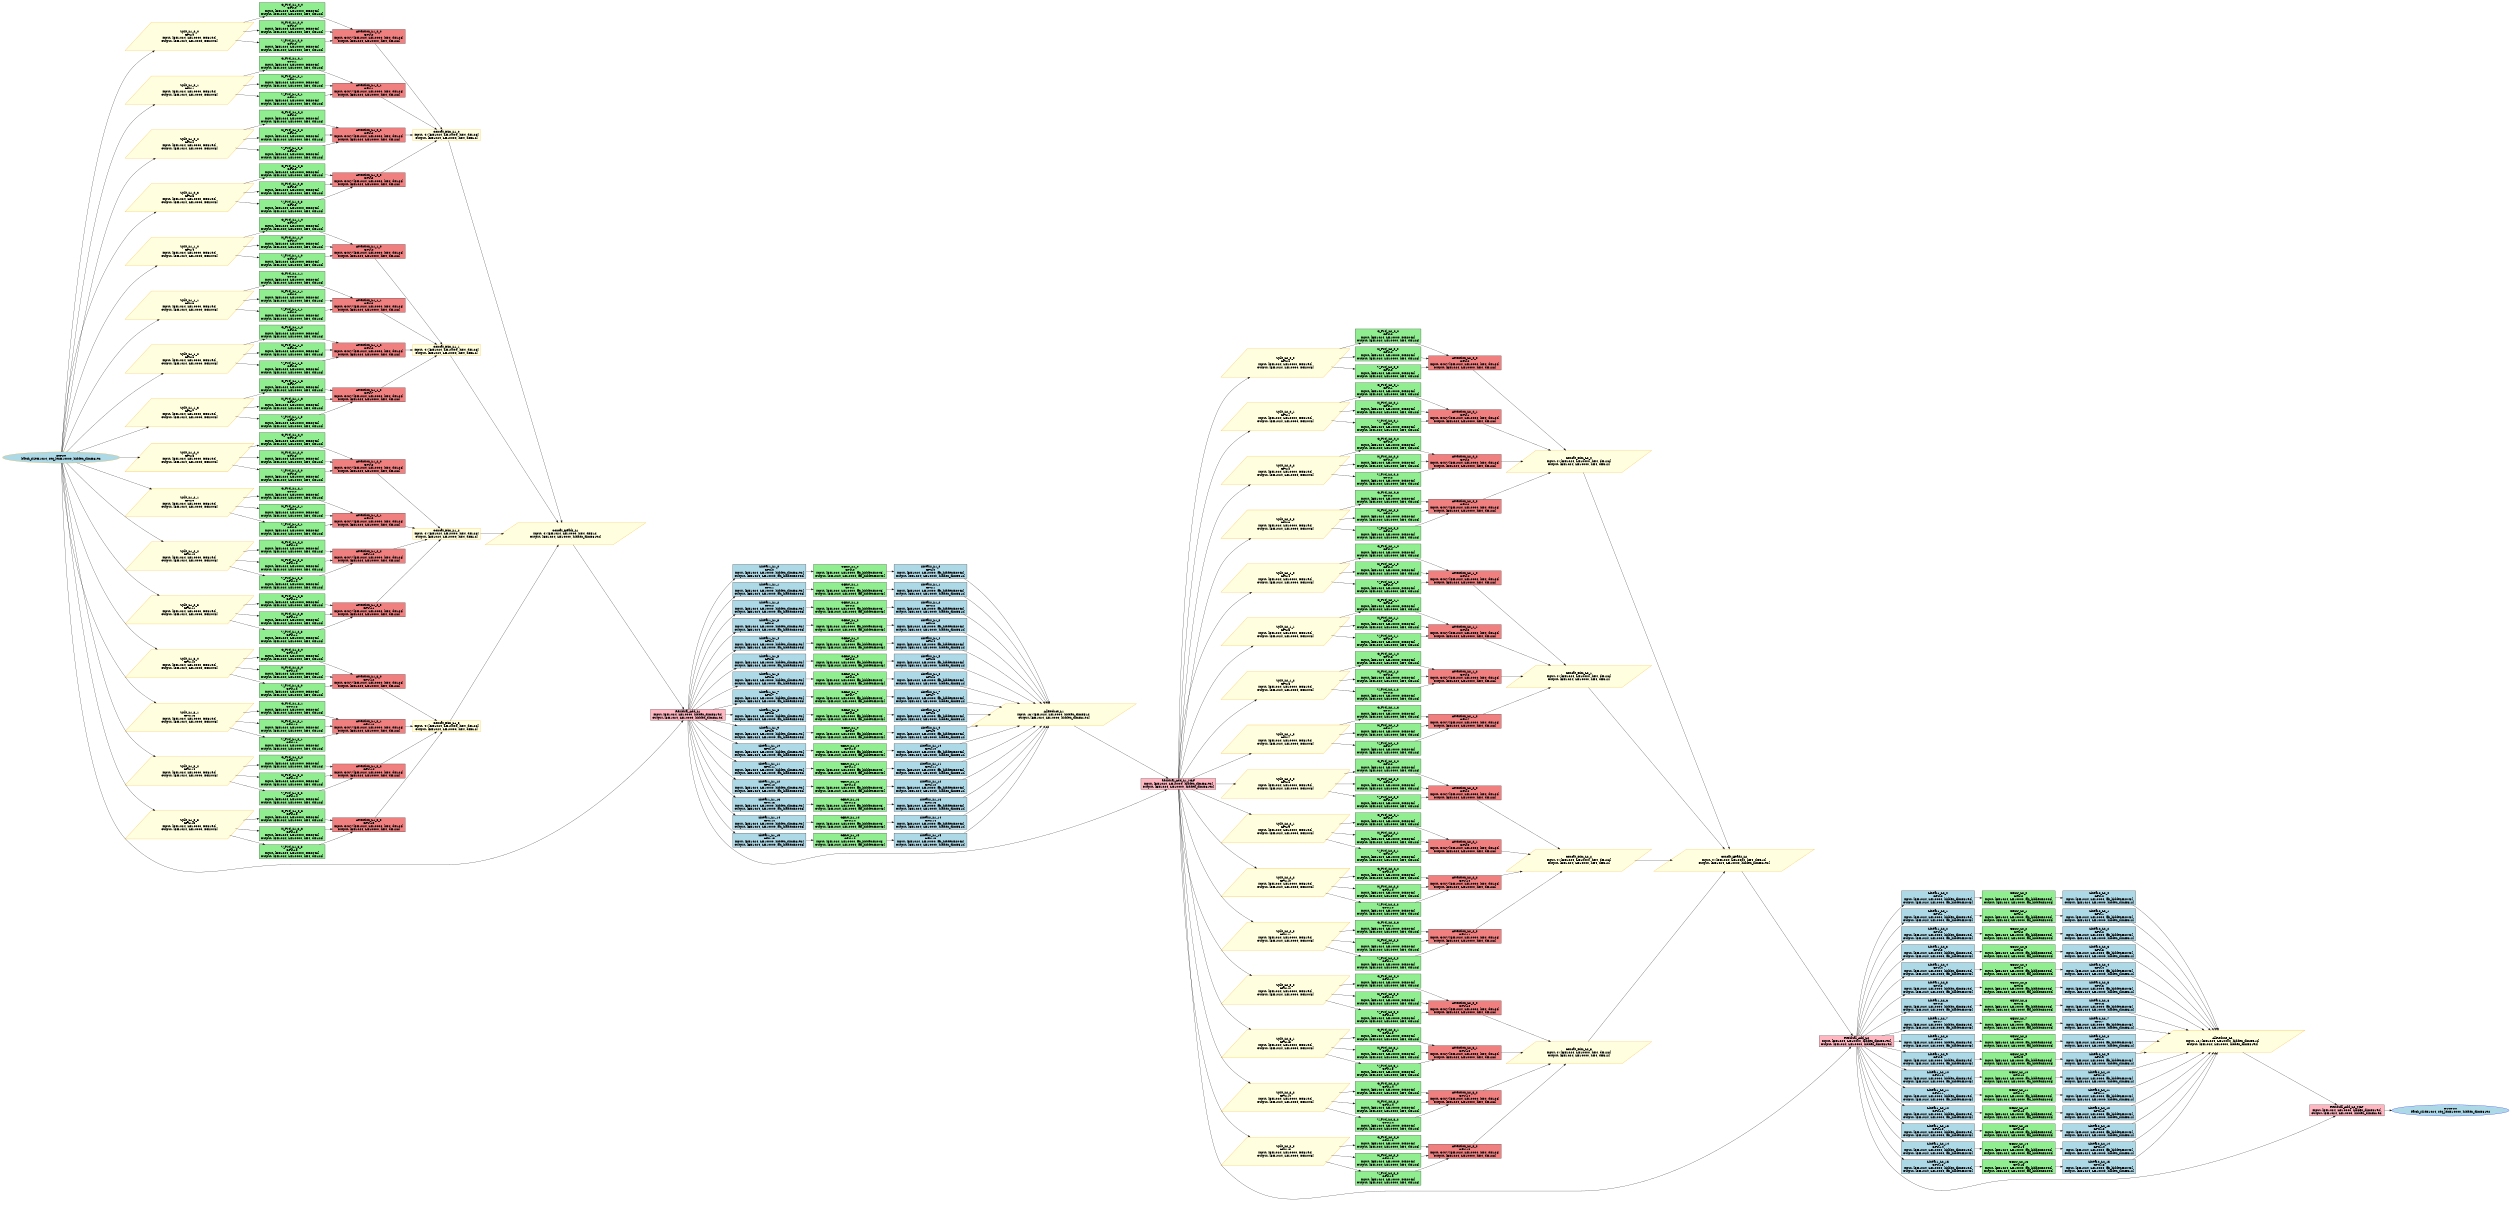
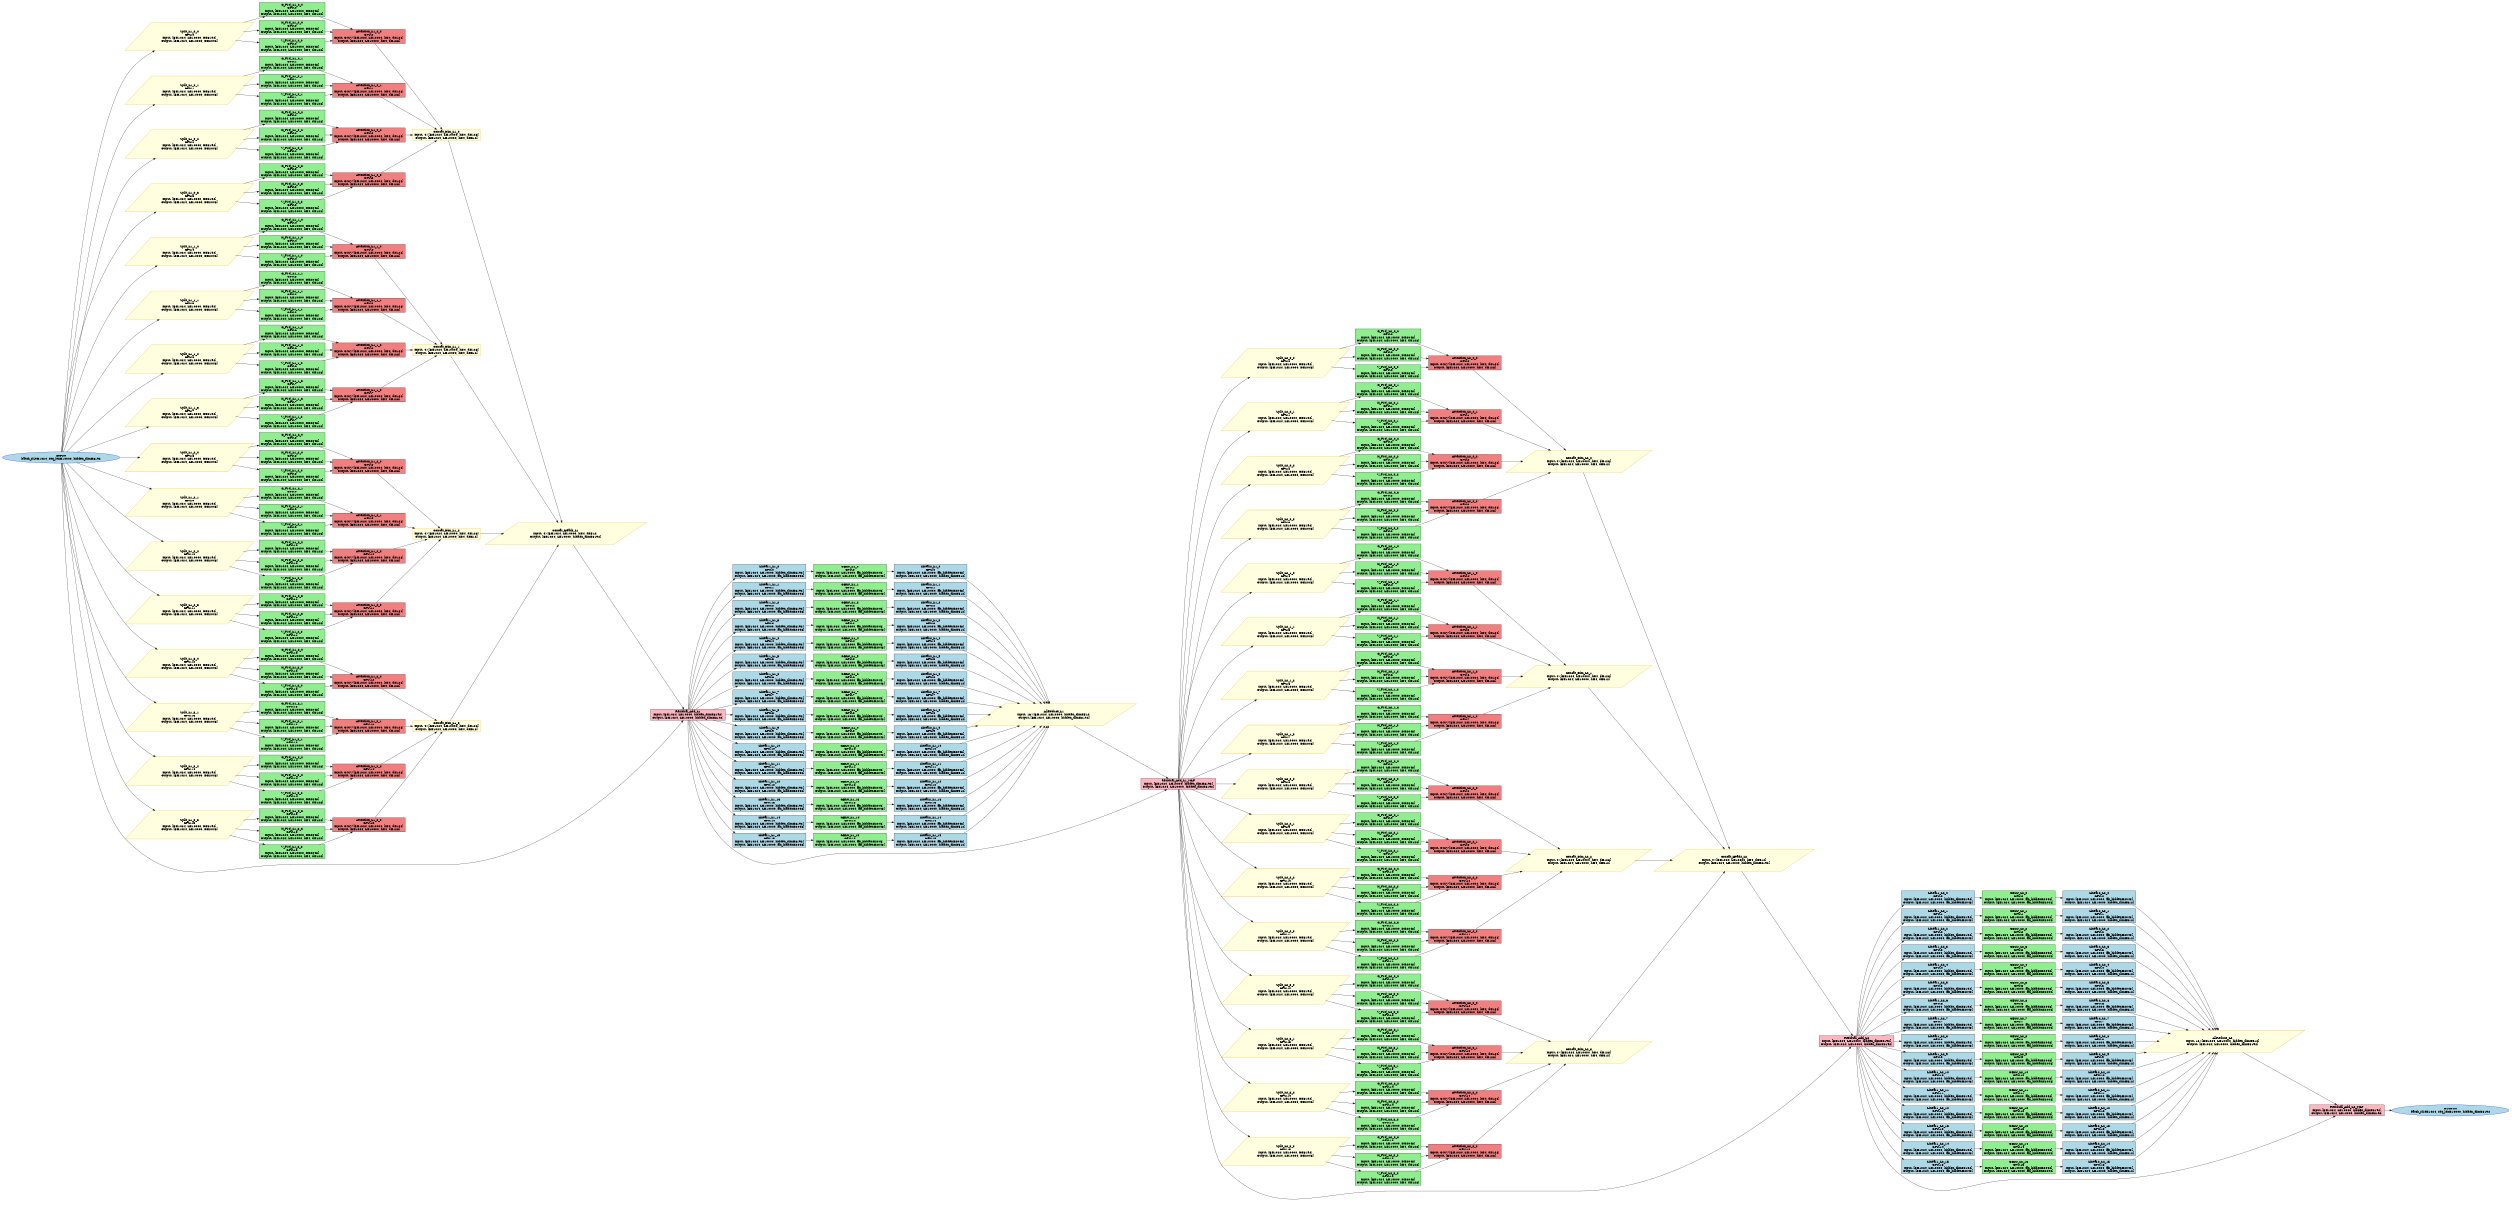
(61, 457) -> (61, 457)
